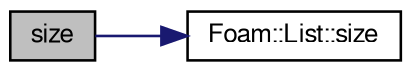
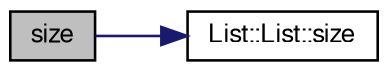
(294, 36) -> (283, 36)
